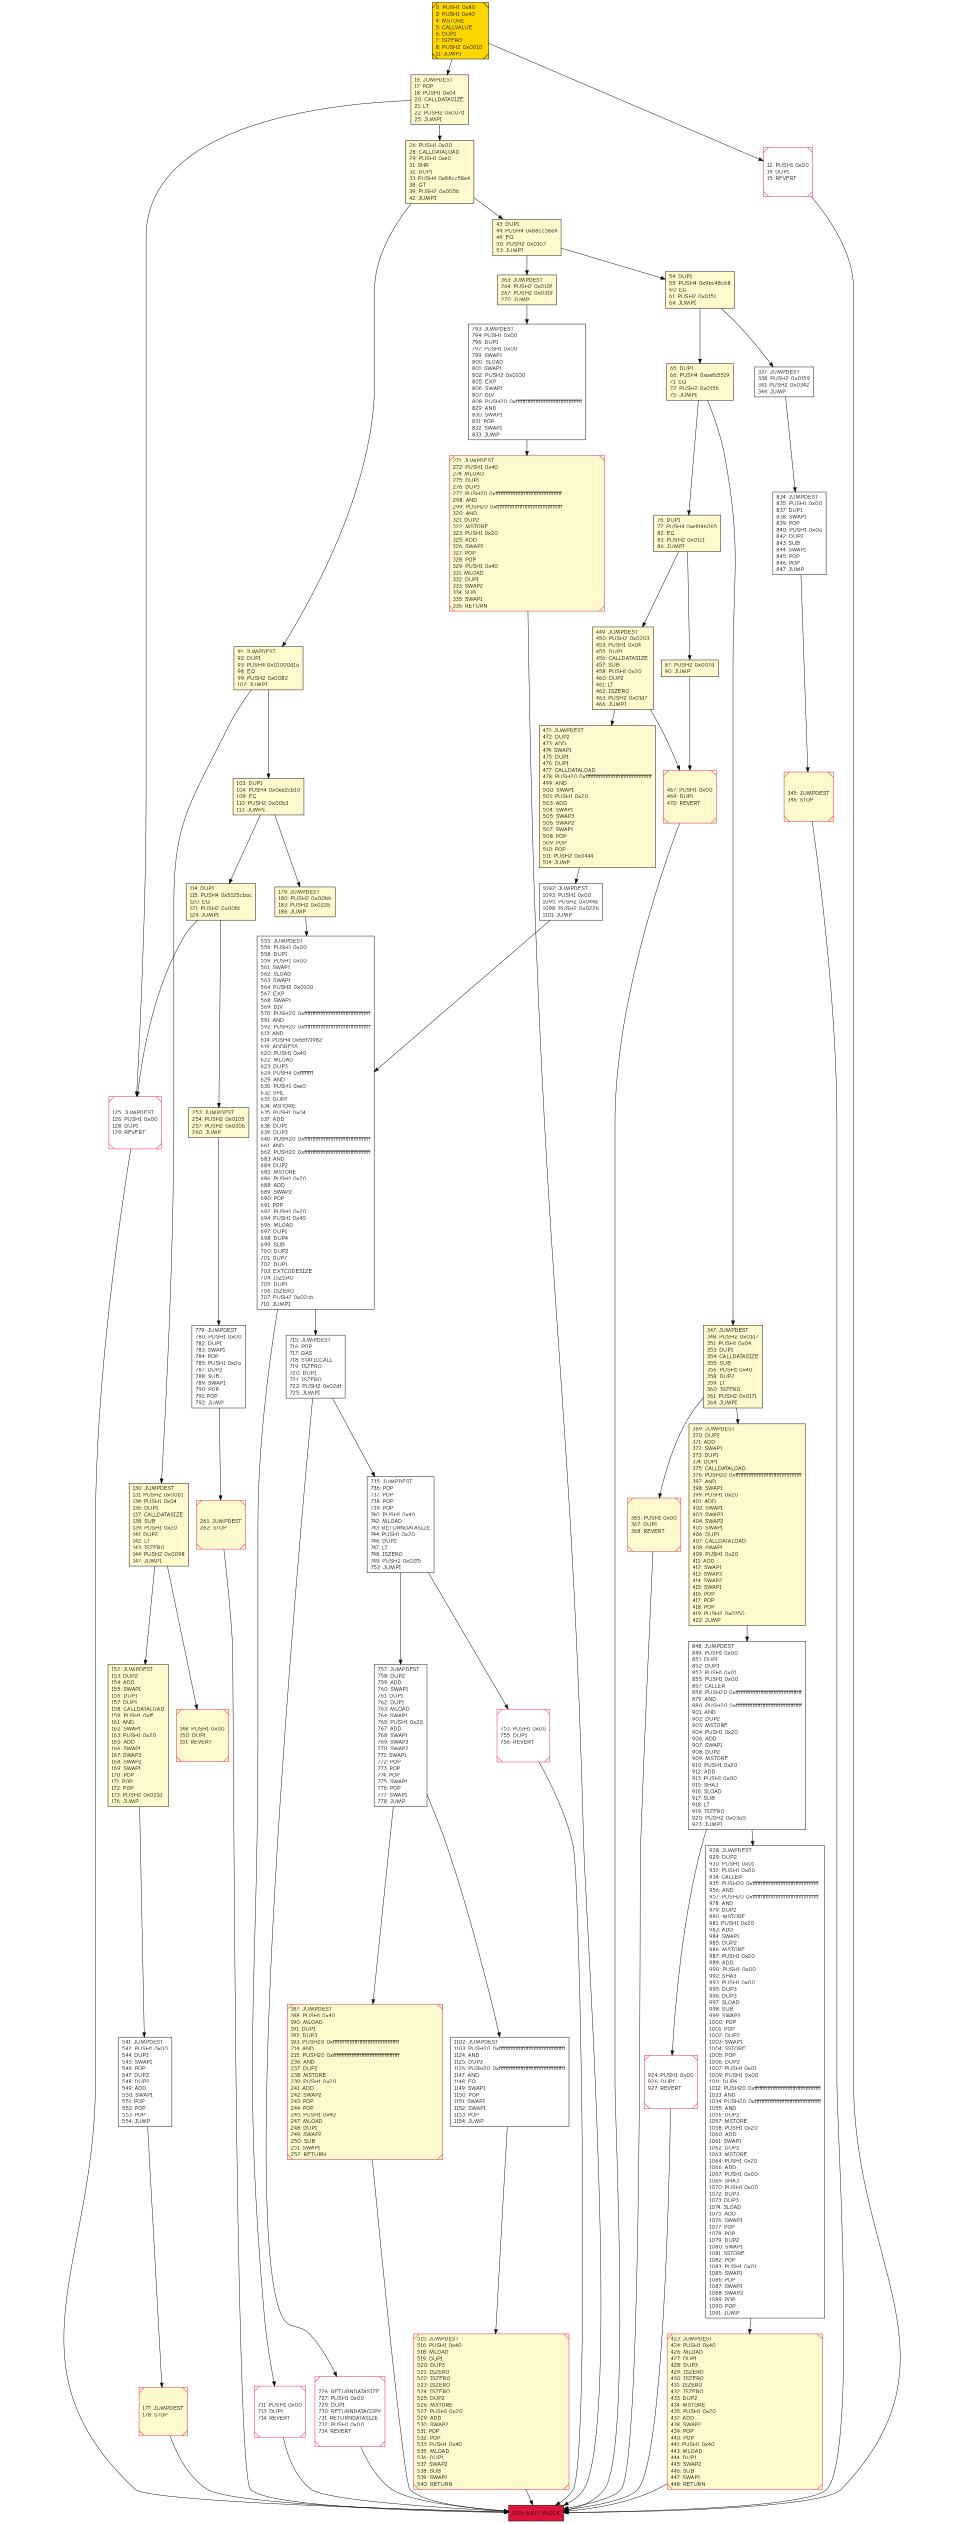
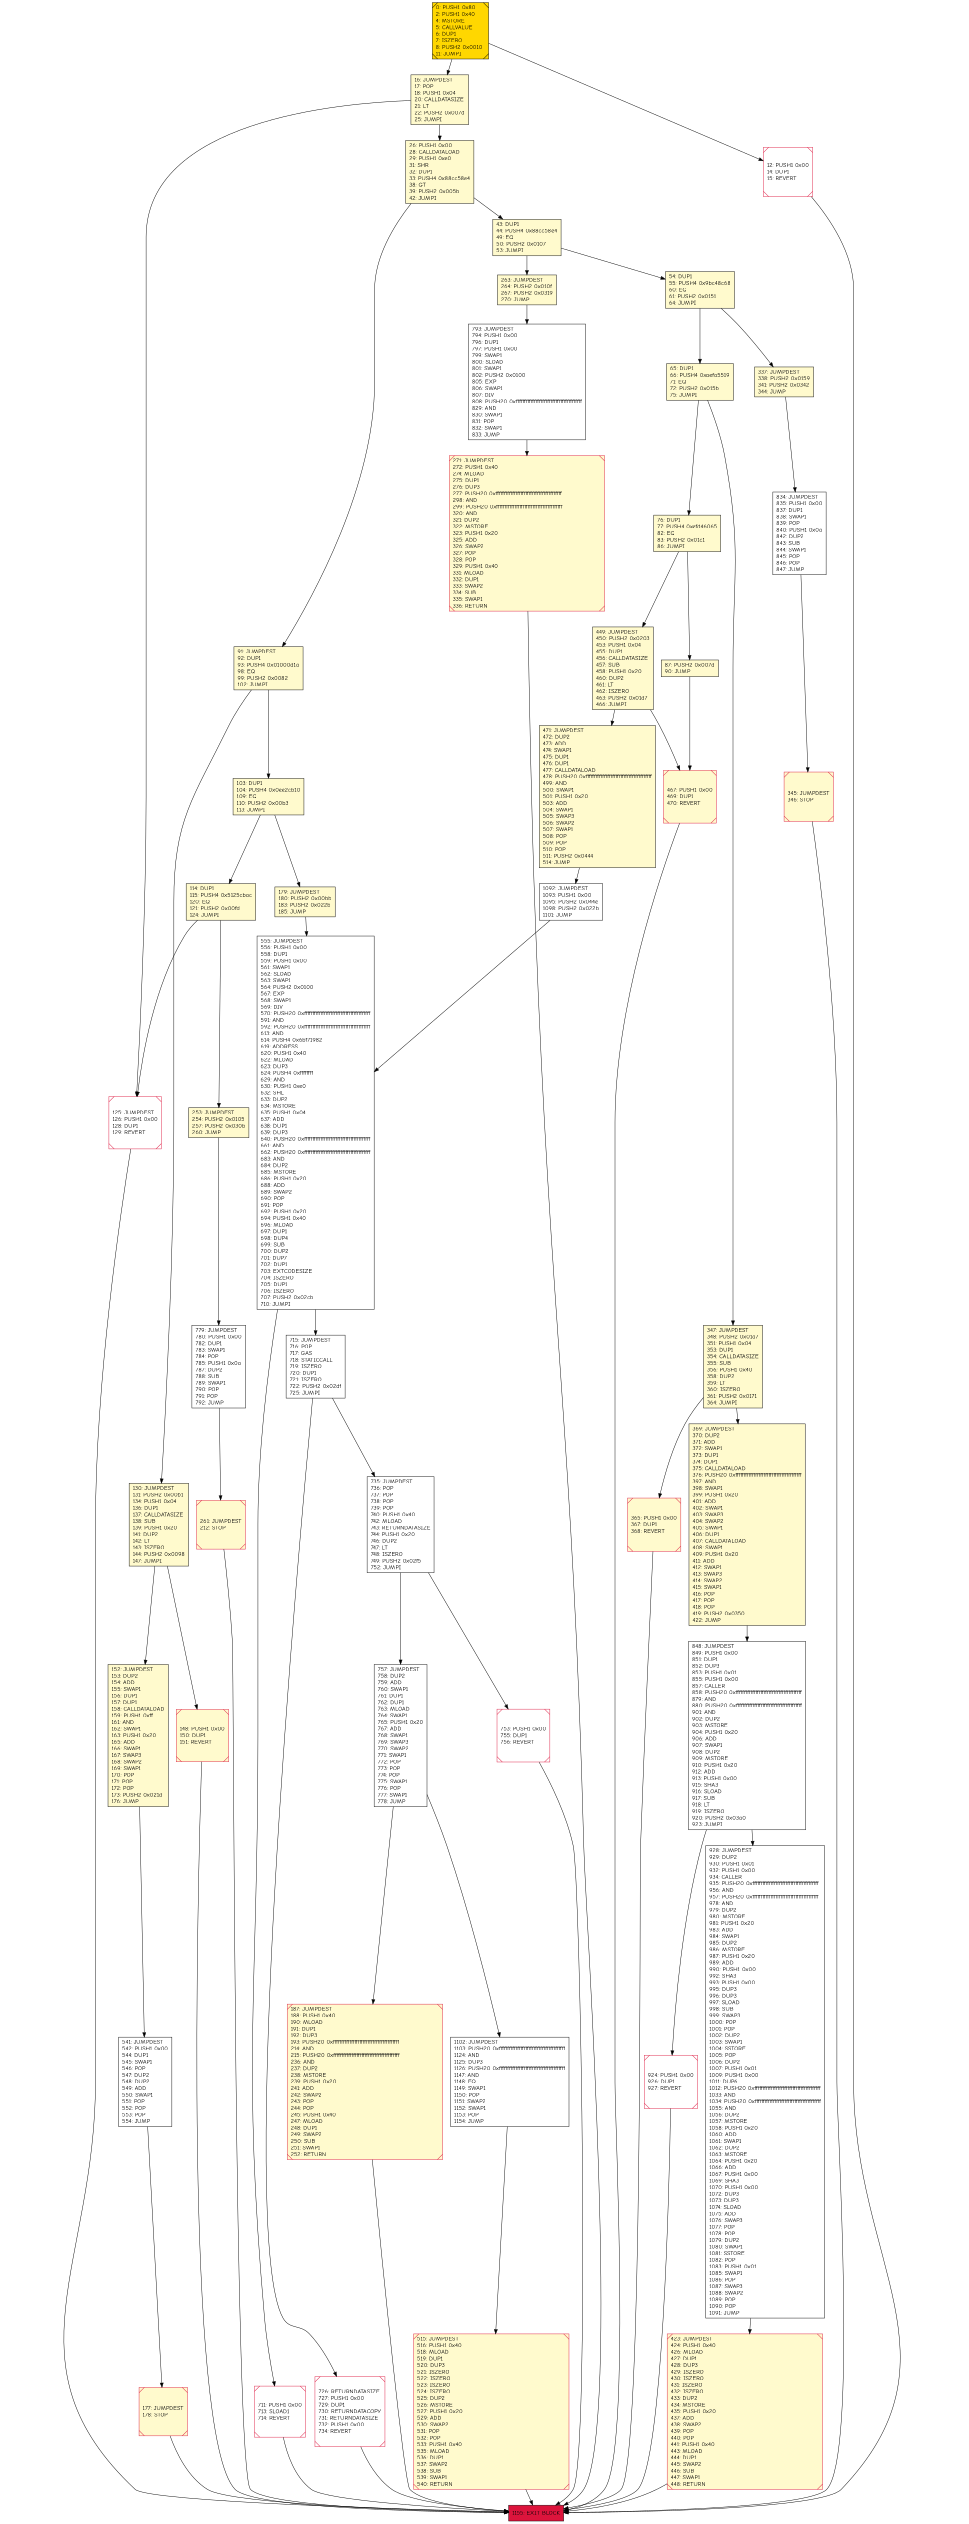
(527, 290) -> (527, 290)
(784, 382) -> (784, 382)
(305, 902) -> (305, 902)
(221, 1525) -> (221, 1525)
none -> (201, 2263)
(280, 2412) -> (280, 2412)
